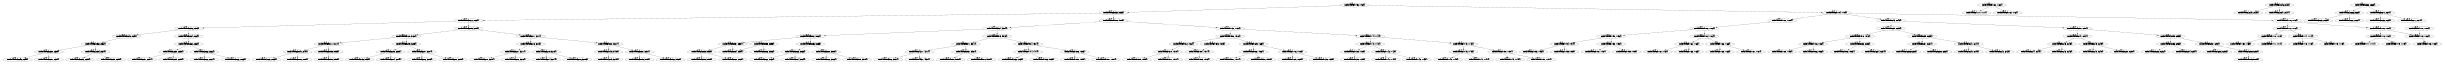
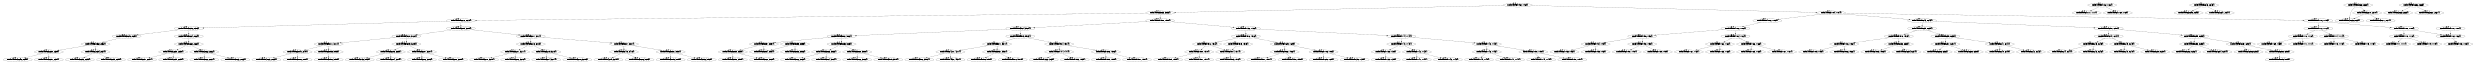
(2358, 9) -> (2351, 12)
none -> (640, 60)
